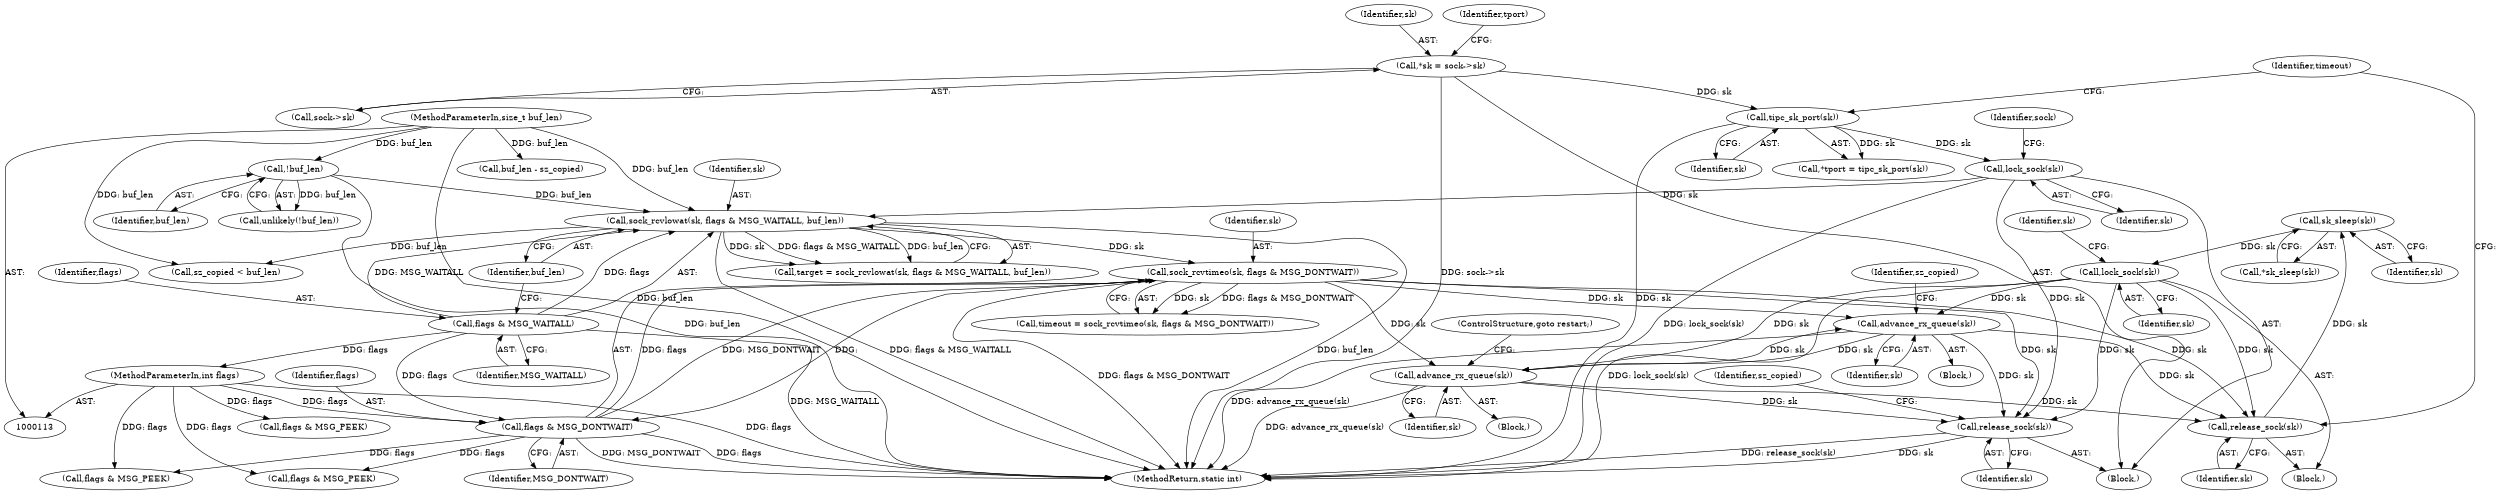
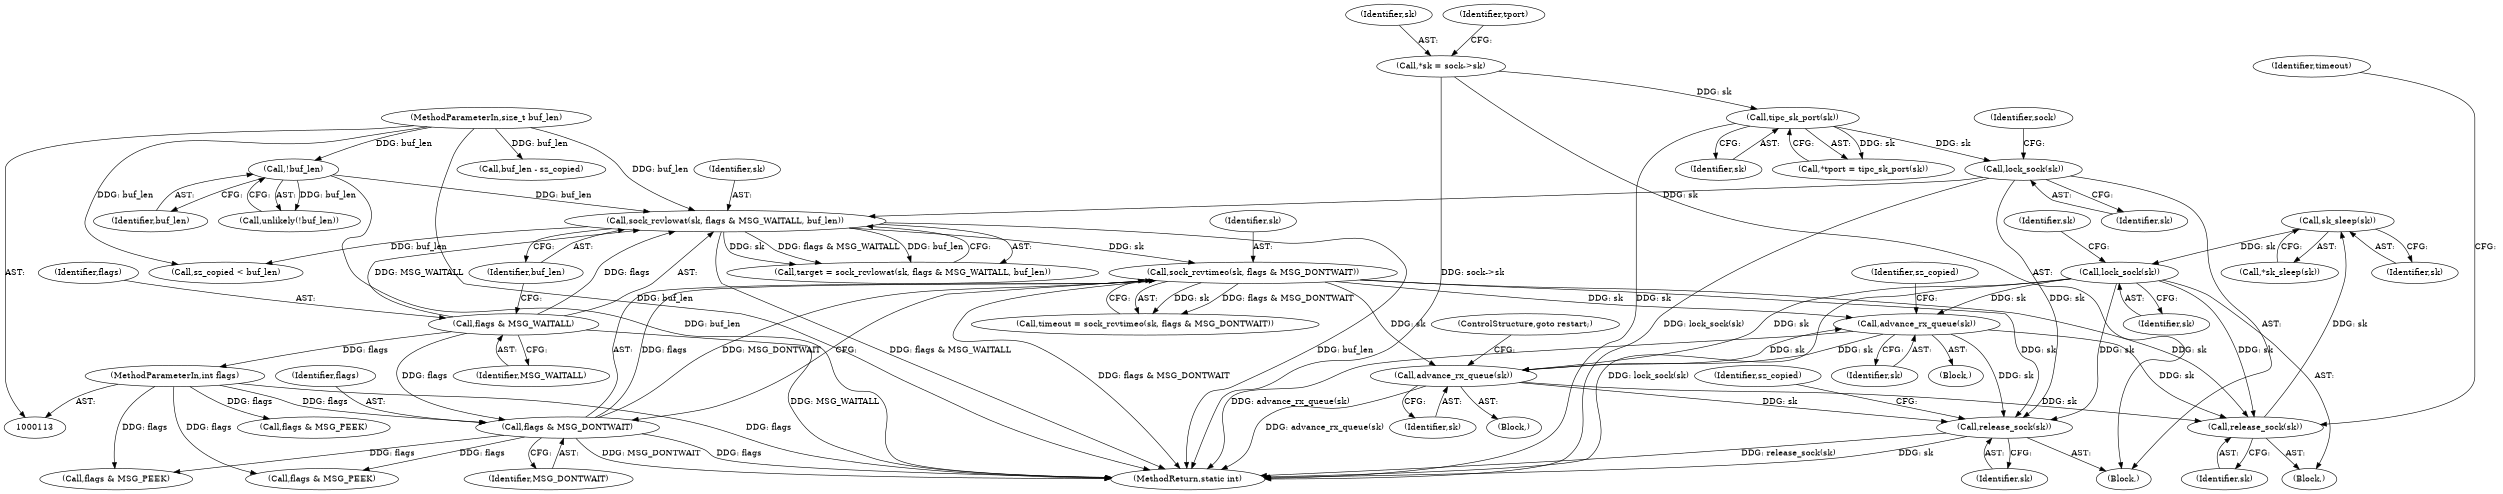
(2058, 92) -> (1795, 151)
(323, 118) -> none
(848, 350) -> (848, 350)
